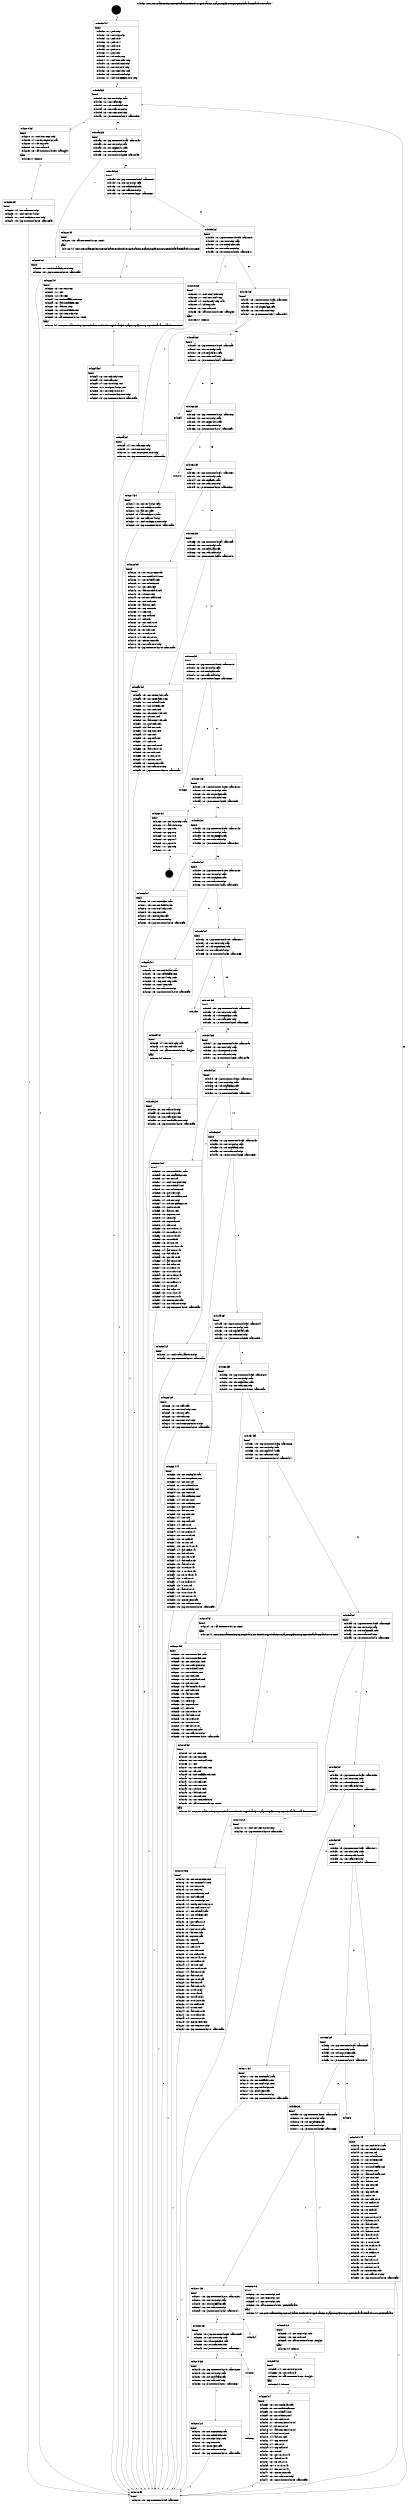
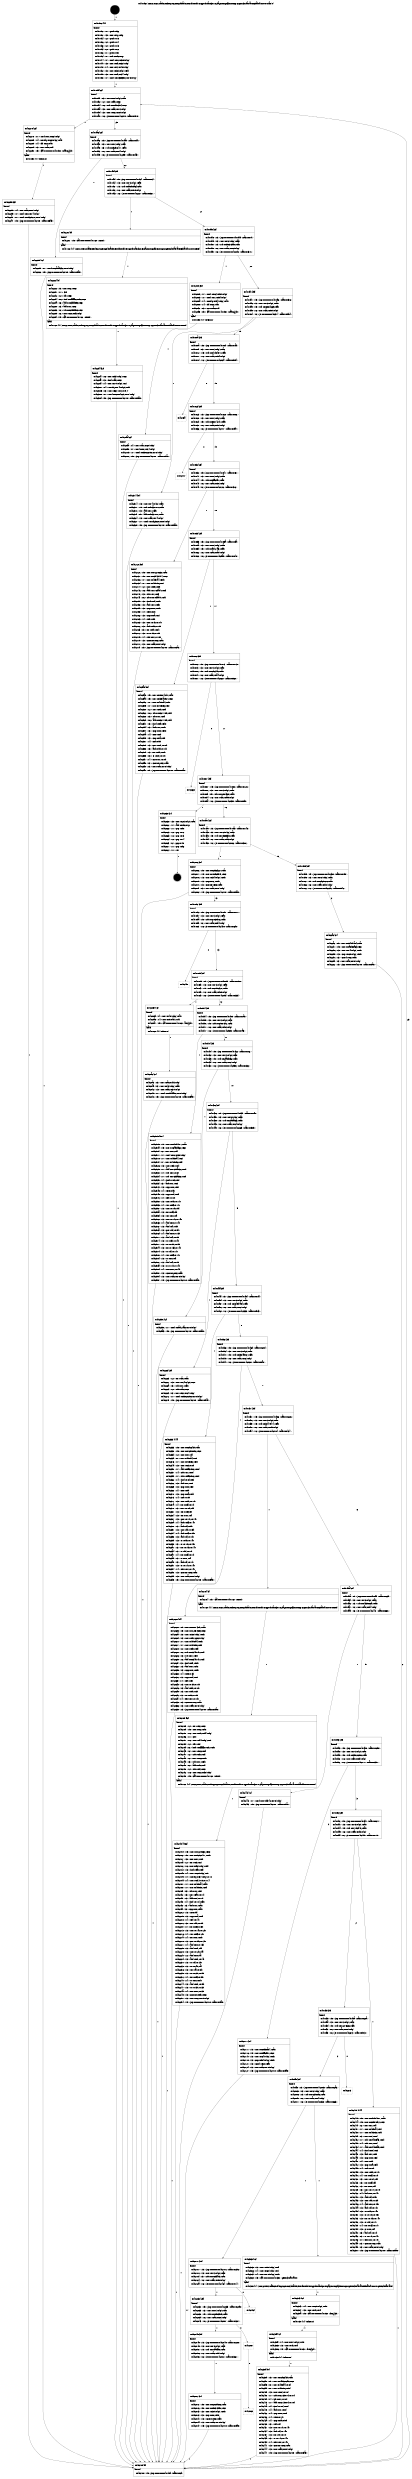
(218, 908) -> (215, 898)
